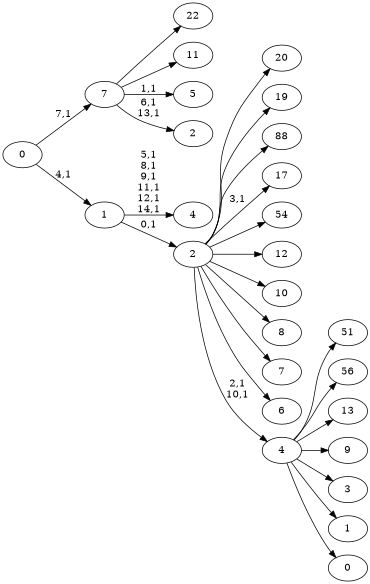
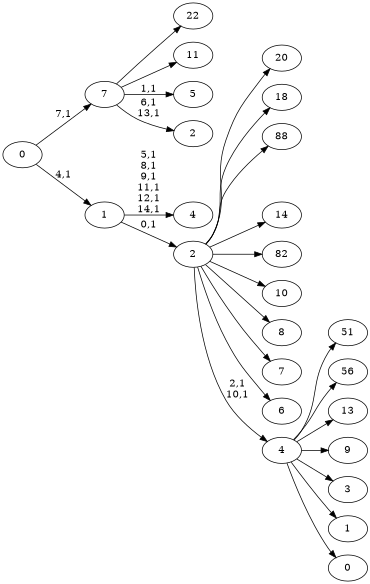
(282, 97) -> (282, 97)
(282, 176) -> none
(282, 215) -> (282, 215)
(282, 254) -> (282, 254)
